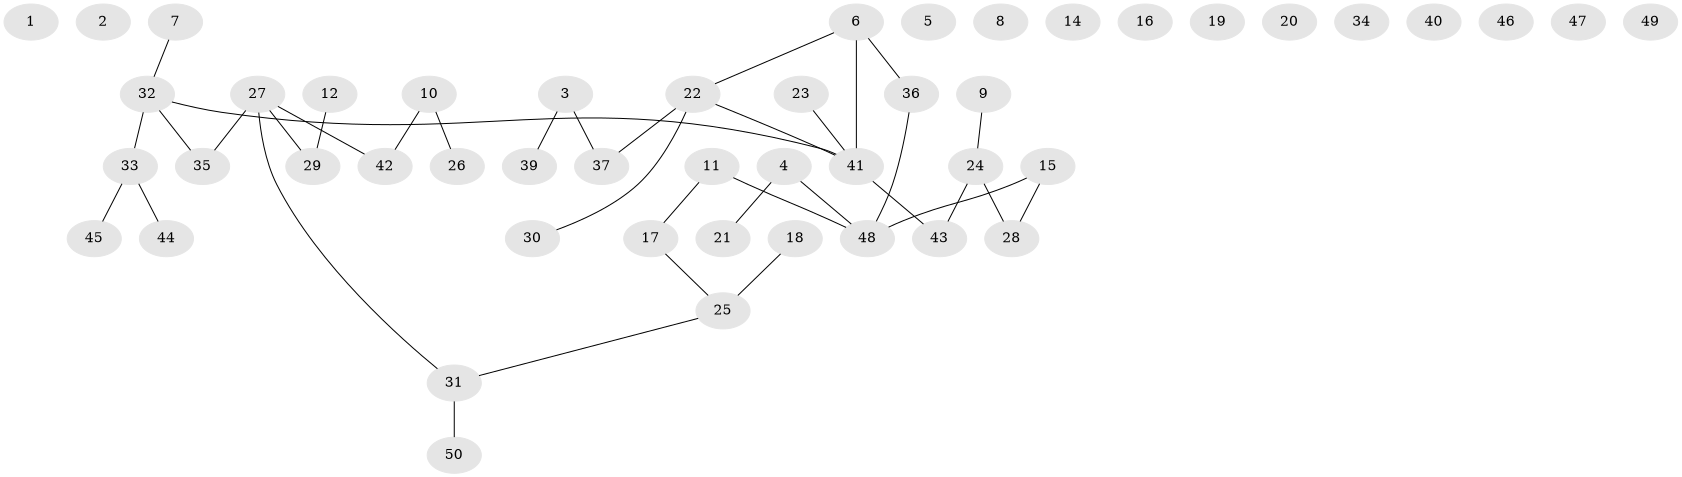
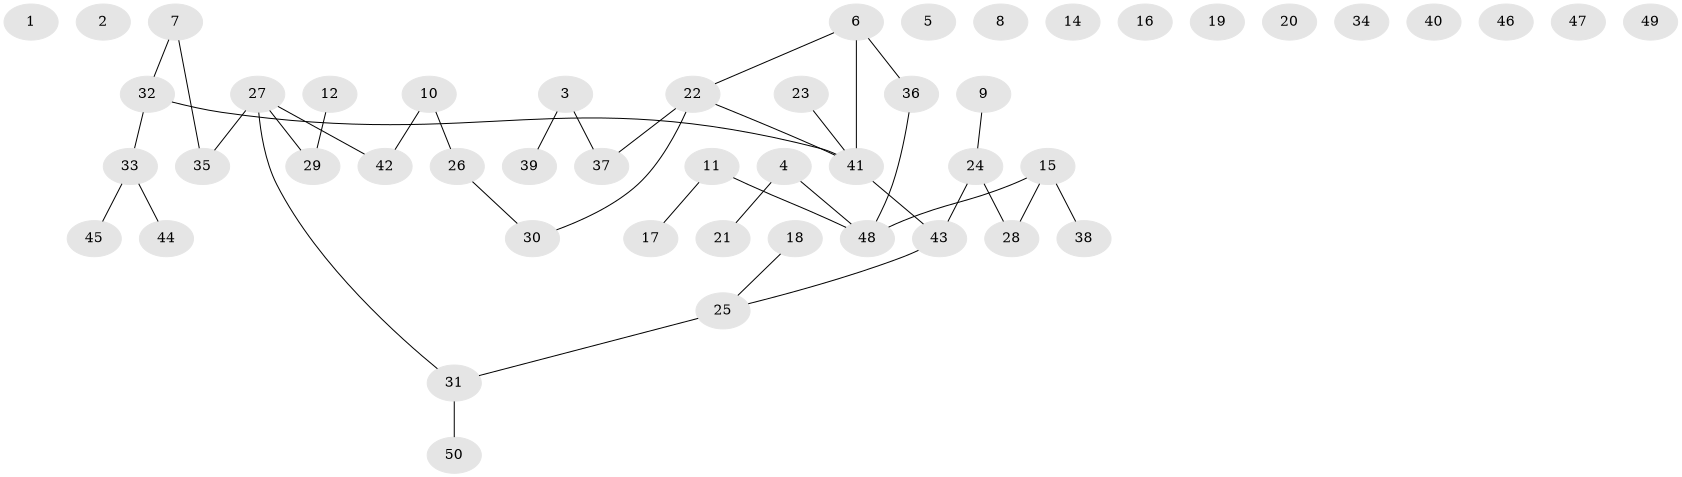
(175, 130) -> (189, 94)
none -> (495, 203)
none -> (1084, 239)
(687, 275) -> (834, 280)
